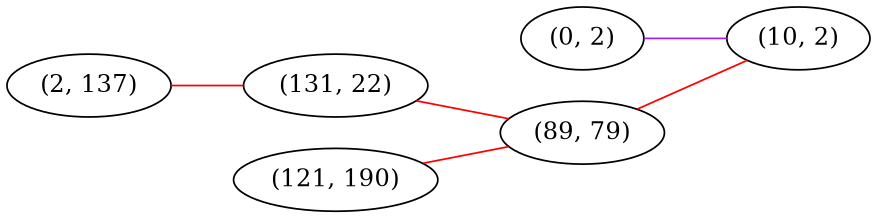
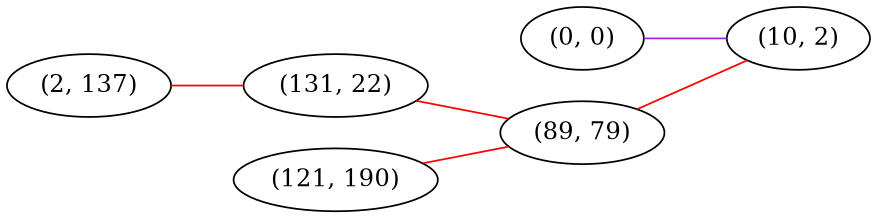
(582, 38) -> (582, 38)
